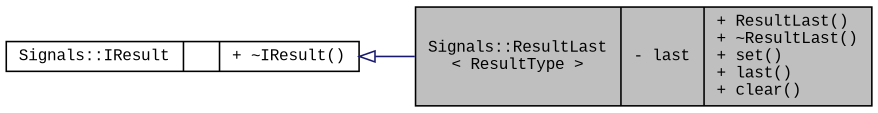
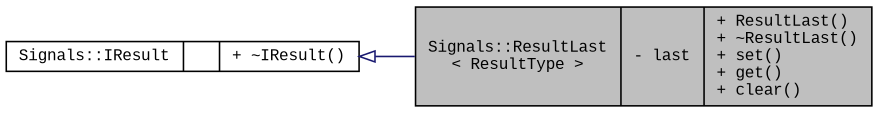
(755, 73) -> (750, 73)
